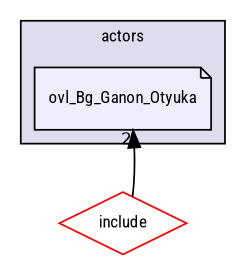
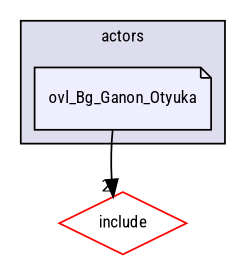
(134, 172) -> (111, 155)
